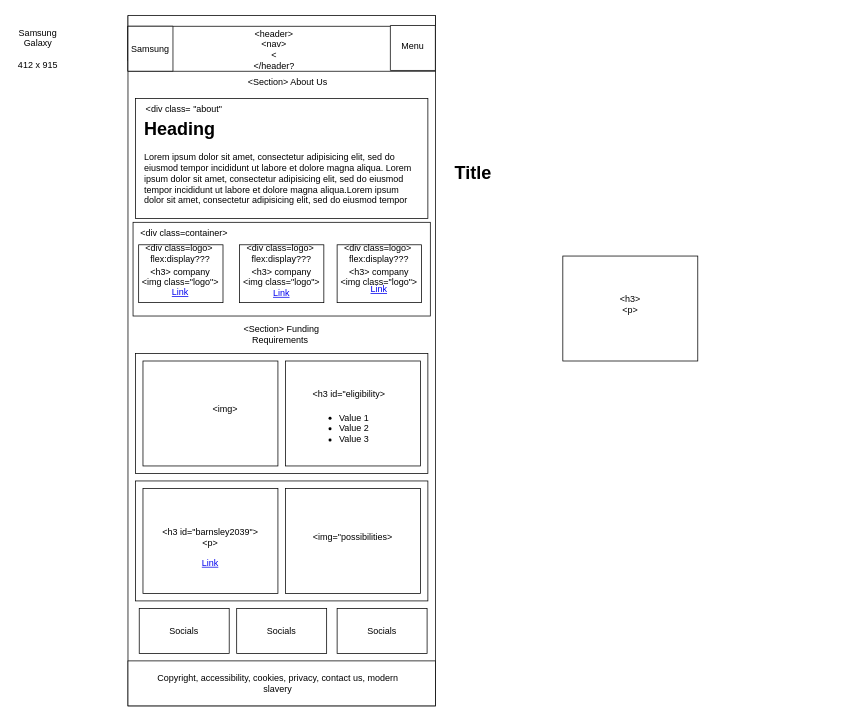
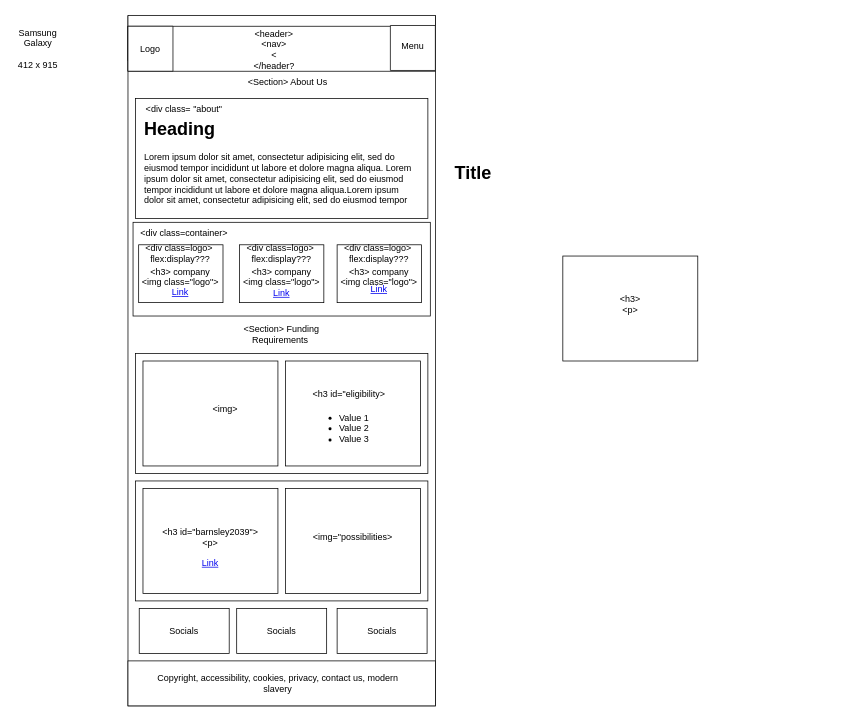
(150, 49) -> (150, 49)
